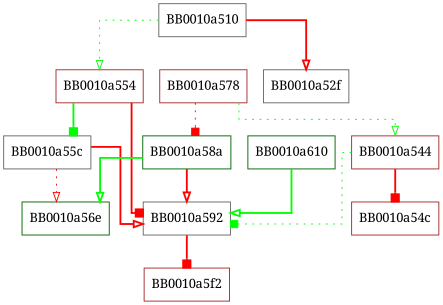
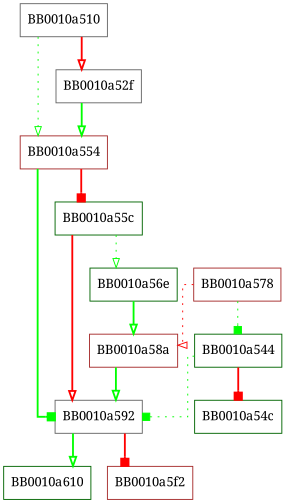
(73, 115) -> (81, 181)
none -> (82, 115)
(195, 115) -> (183, 310)
(312, 119) -> (238, 313)
(47, 152) -> (99, 218)
(187, 152) -> (134, 351)
(395, 152) -> (238, 351)
(104, 158) -> (134, 313)
(132, 165) -> (38, 297)
(56, 181) -> (116, 247)
(187, 181) -> (116, 379)
(288, 213) -> (73, 445)
(395, 218) -> (238, 417)
